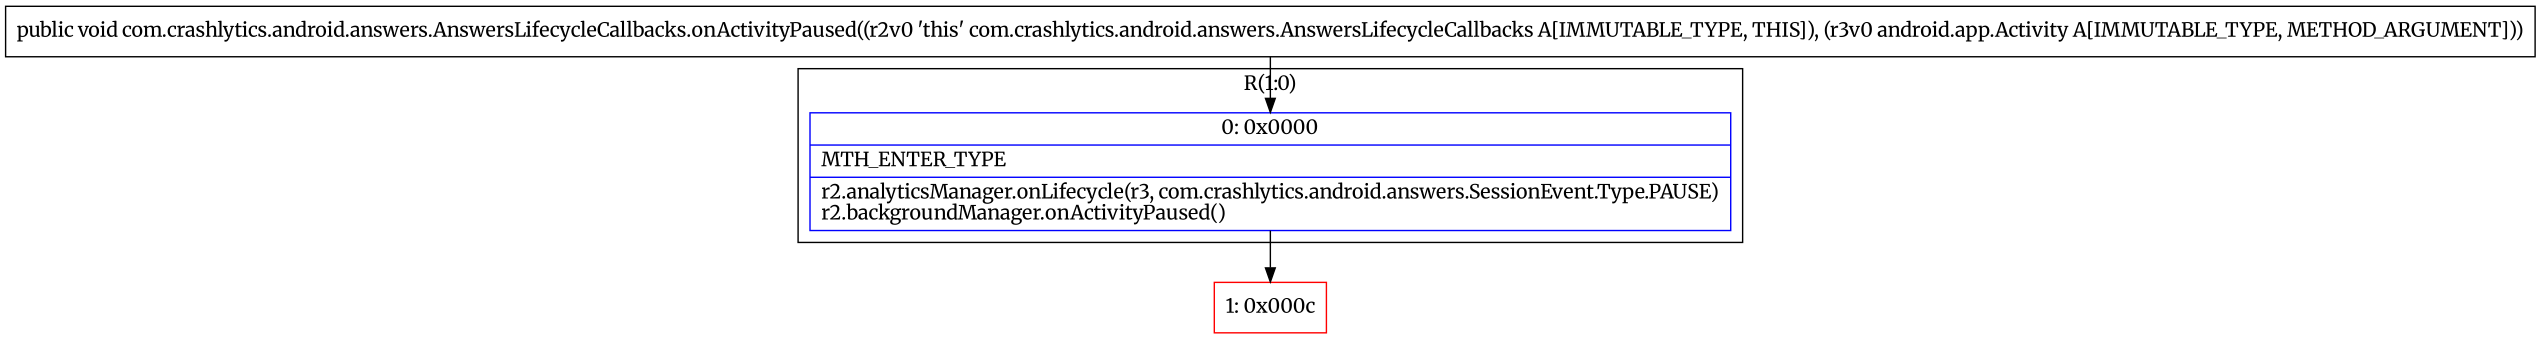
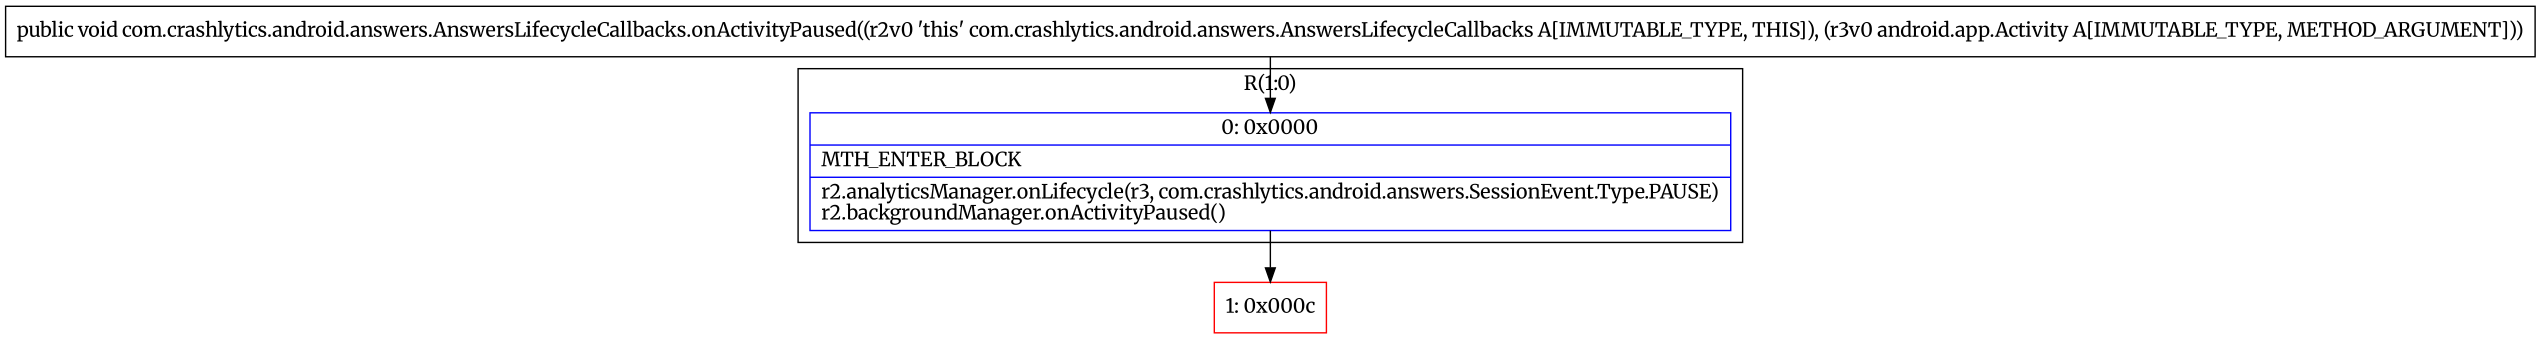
(914, 160) -> (921, 160)
